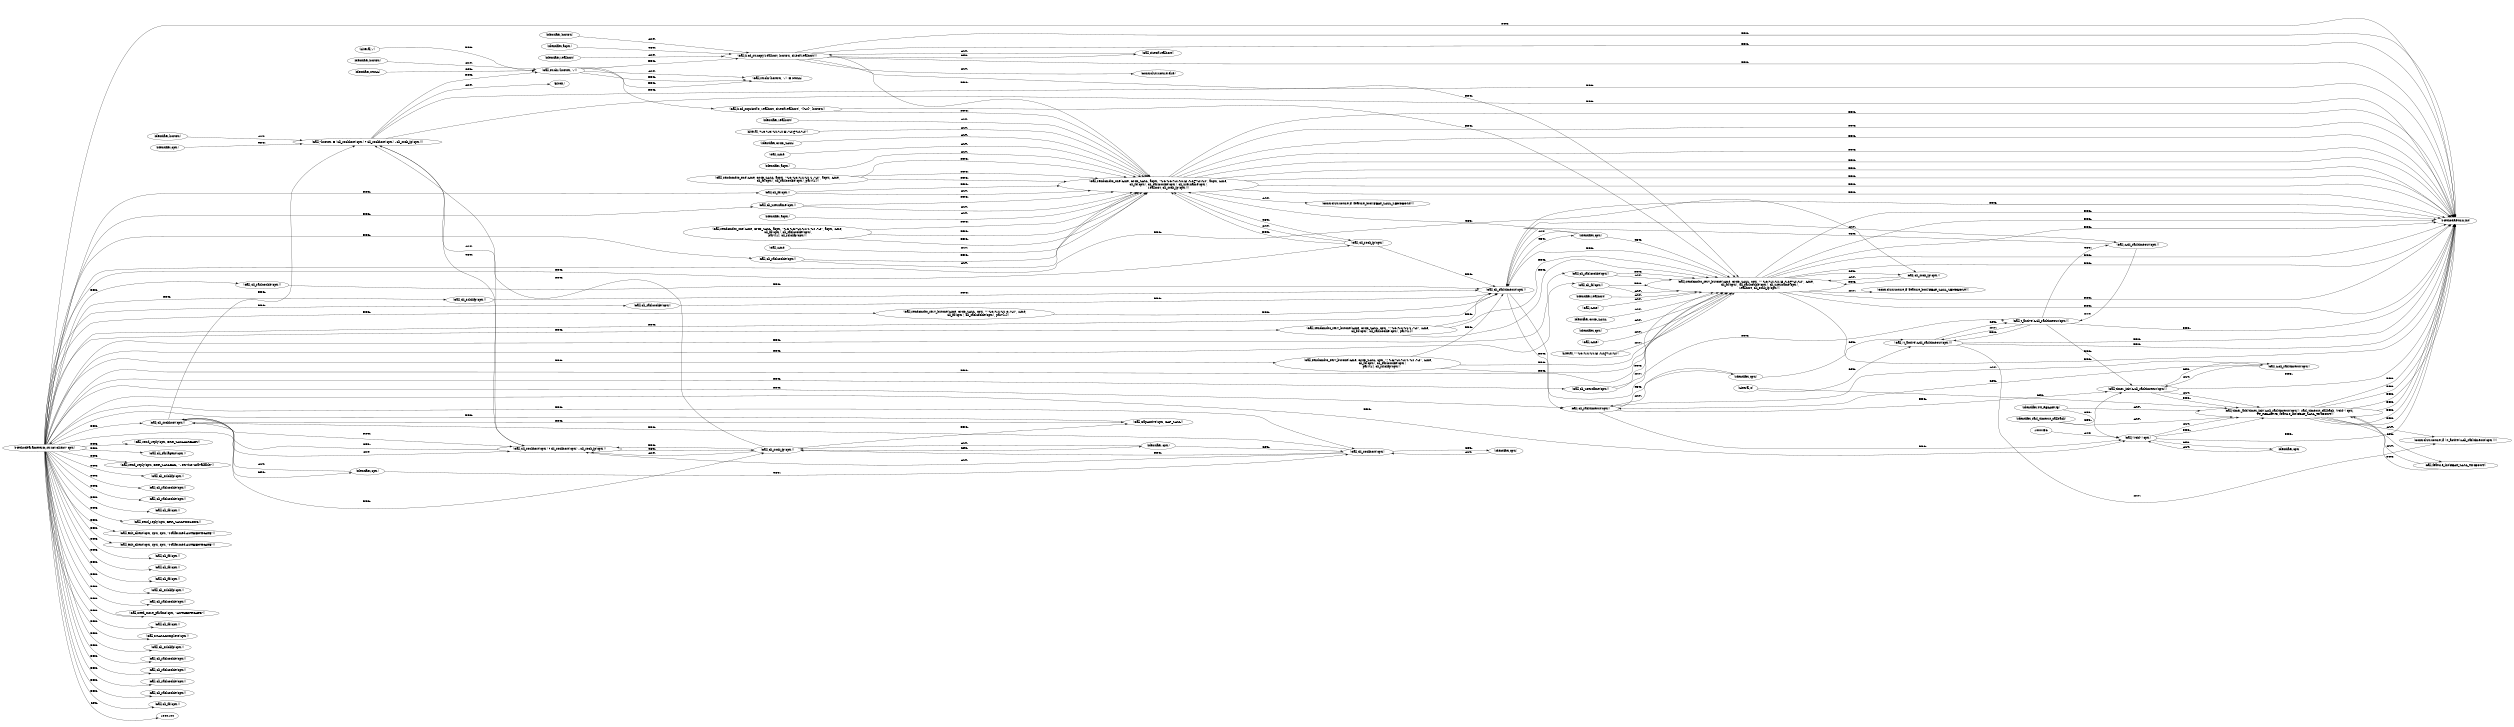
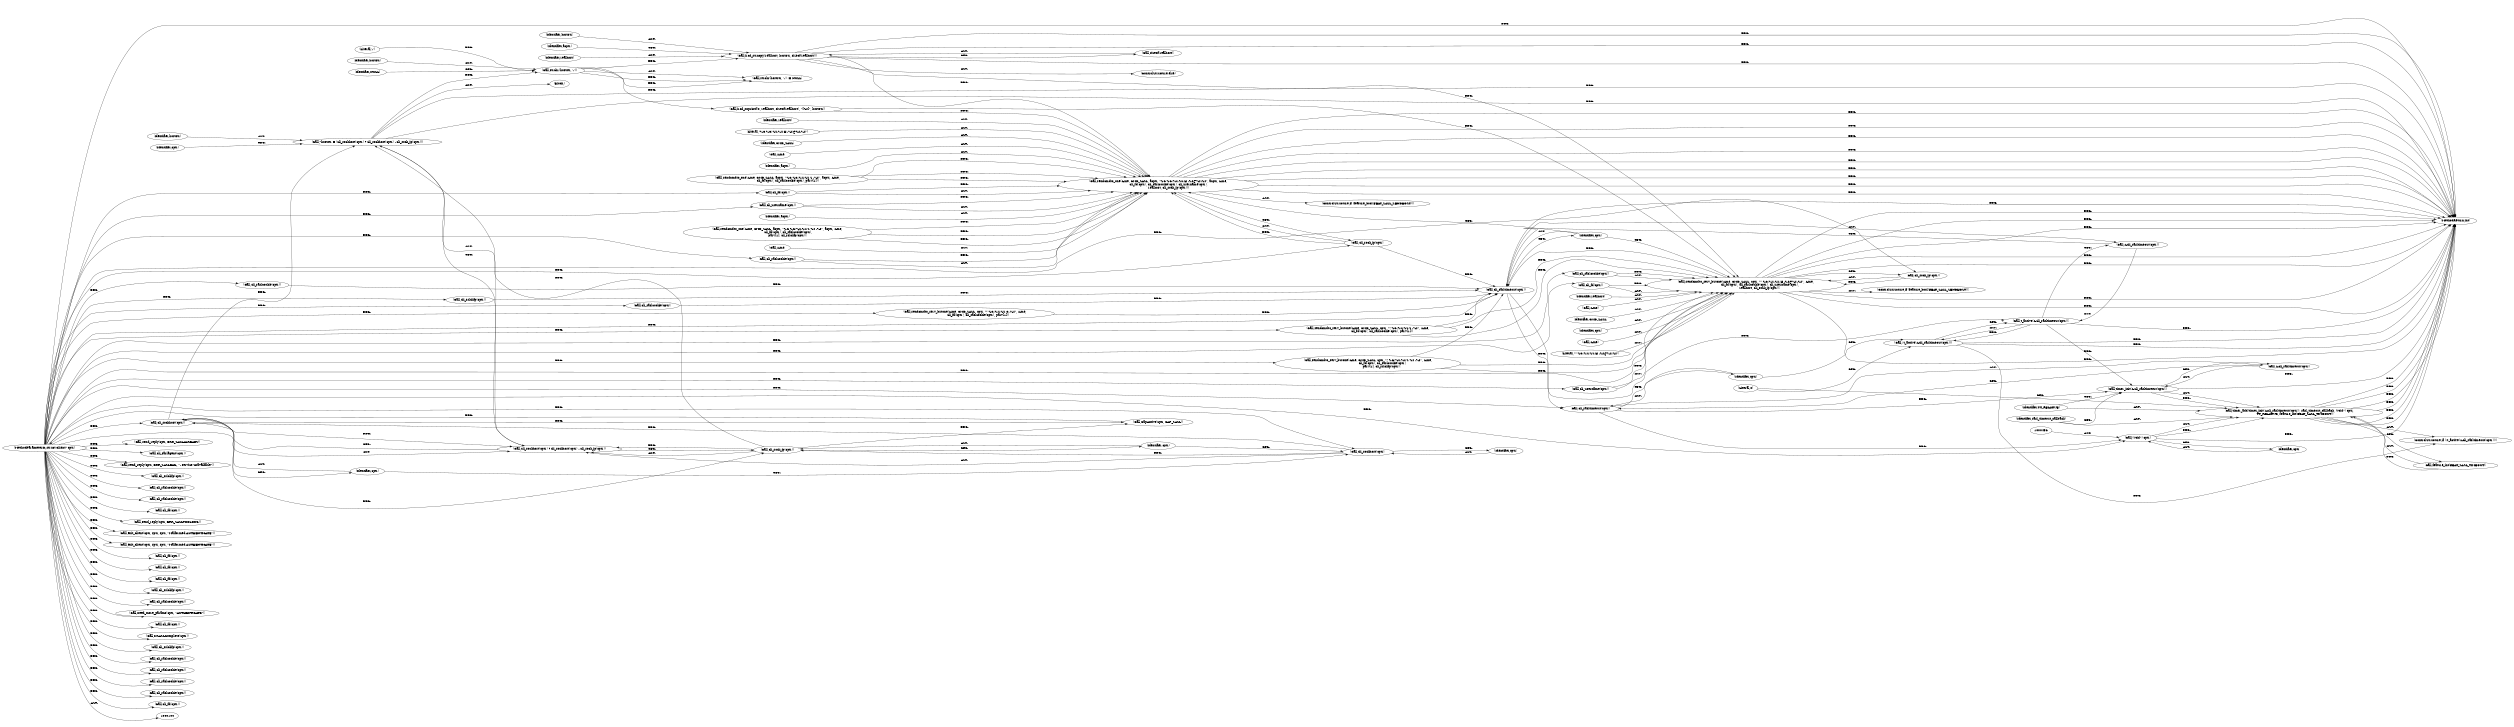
(2093, 419) -> (2089, 399)
(2138, 496) -> (2138, 496)
(95, 703) -> (95, 703)
